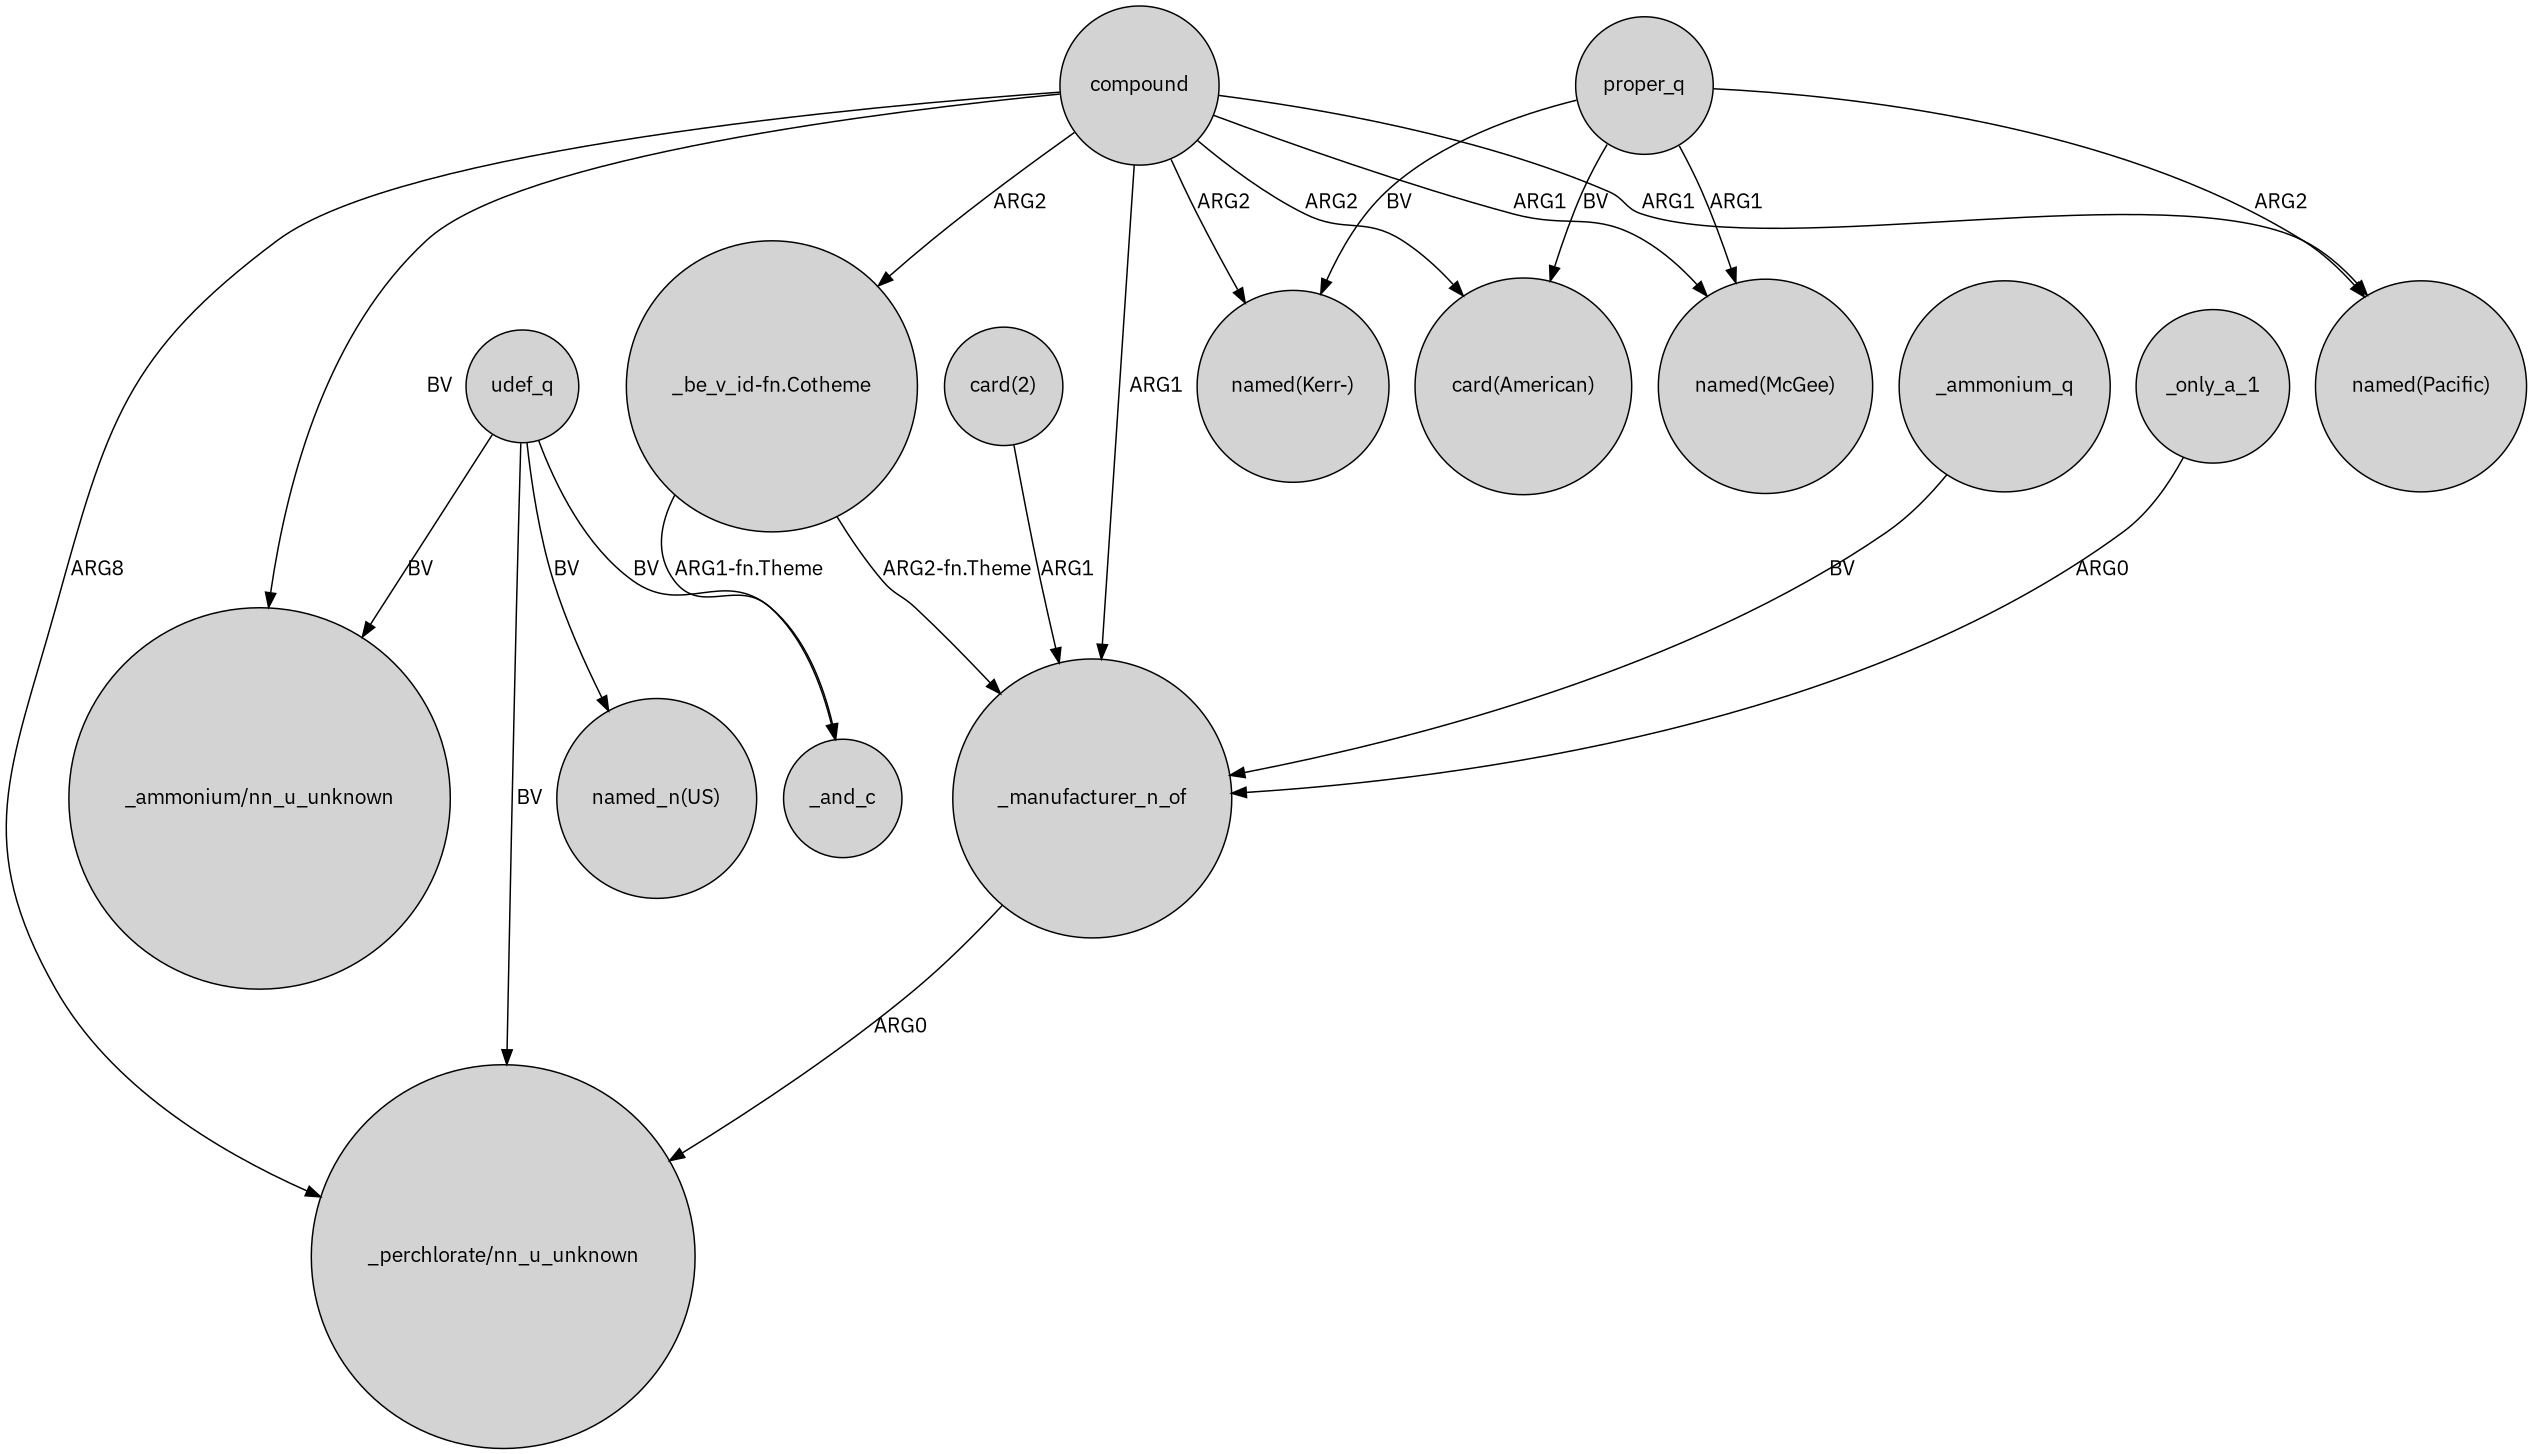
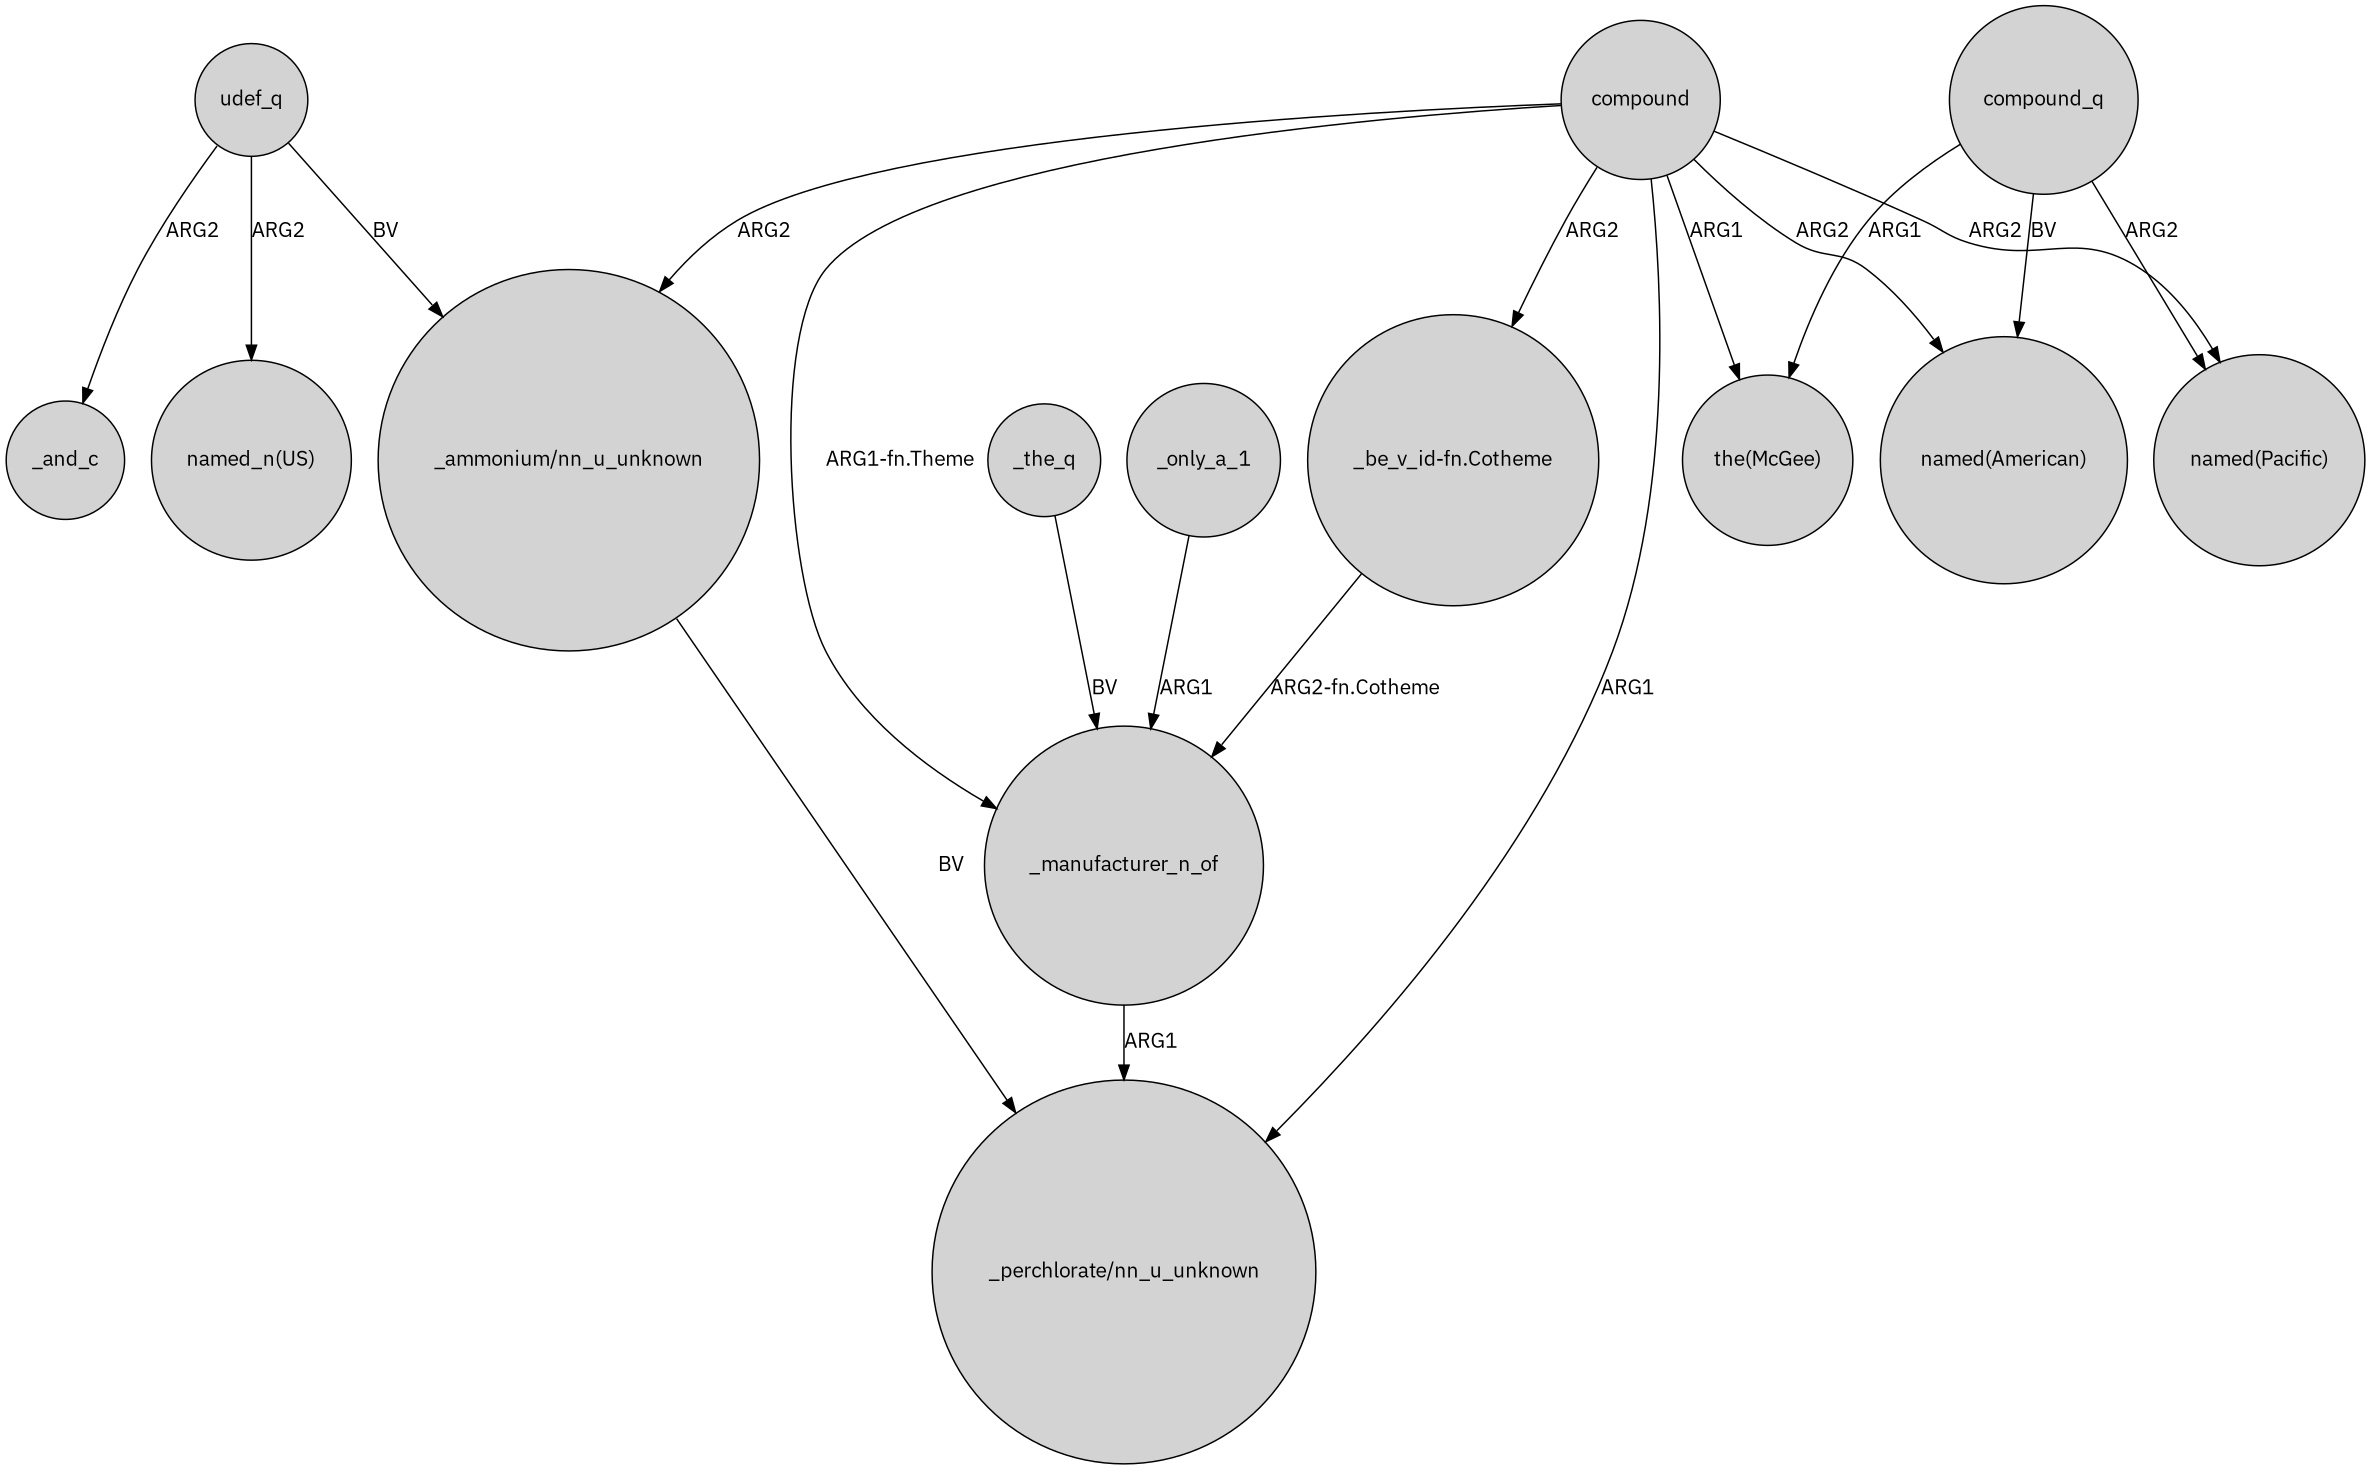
(1644, 86) -> (2044, 100)
(1669, 203) -> (1996, 232)
(440, 386) -> (764, 232)
(1004, 386) -> none
(1156, 386) -> (900, 460)
(1293, 386) -> none
(1523, 386) -> (2004, 460)
(1765, 386) -> (1768, 460)
(2005, 386) -> (1044, 460)
(98, 570) -> (1628, 689)
(567, 570) -> (279, 232)
(646, 570) -> (193, 232)
(957, 570) -> (1355, 689)
(2103, 570) -> (1187, 689)
(674, 580) -> none
(513, 746) -> (842, 859)
(901, 1027) -> (1151, 1042)
